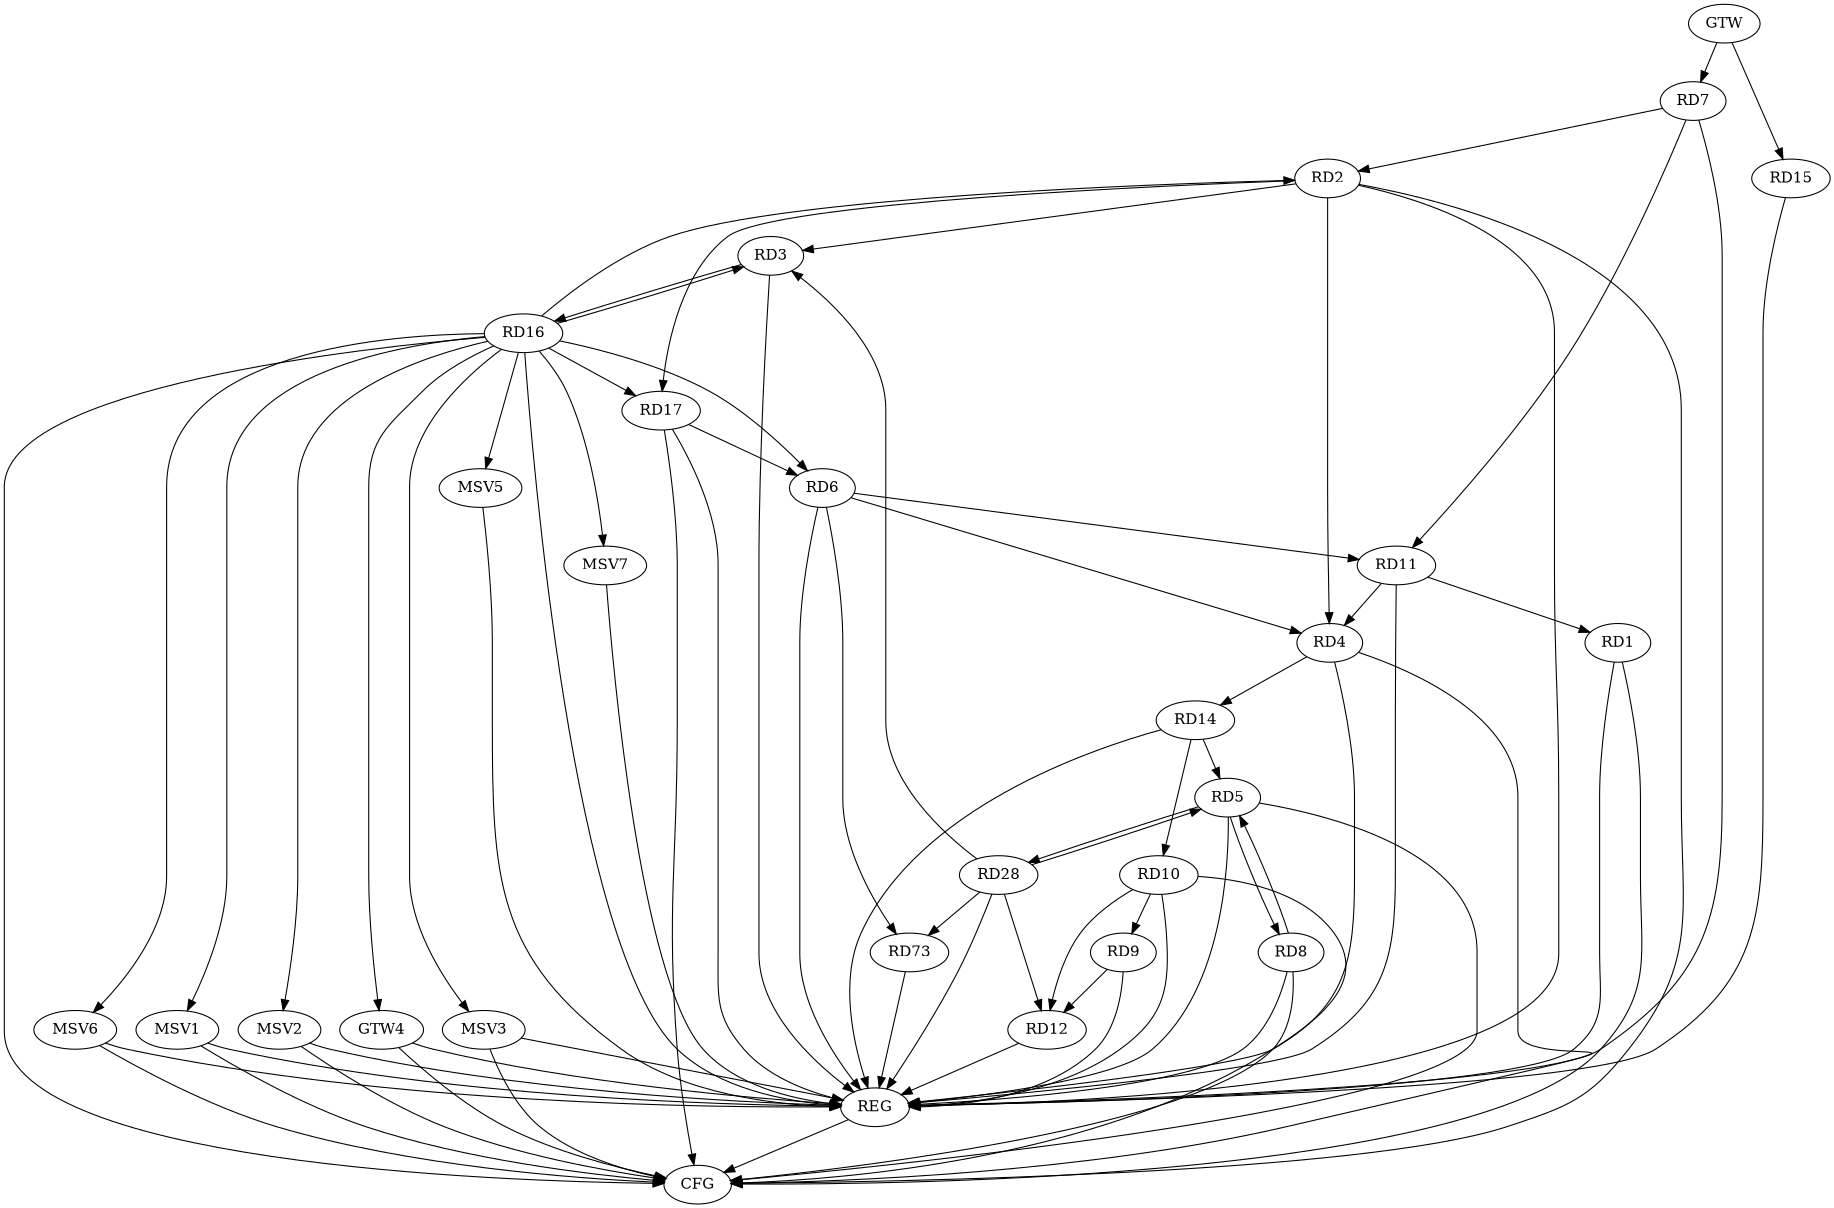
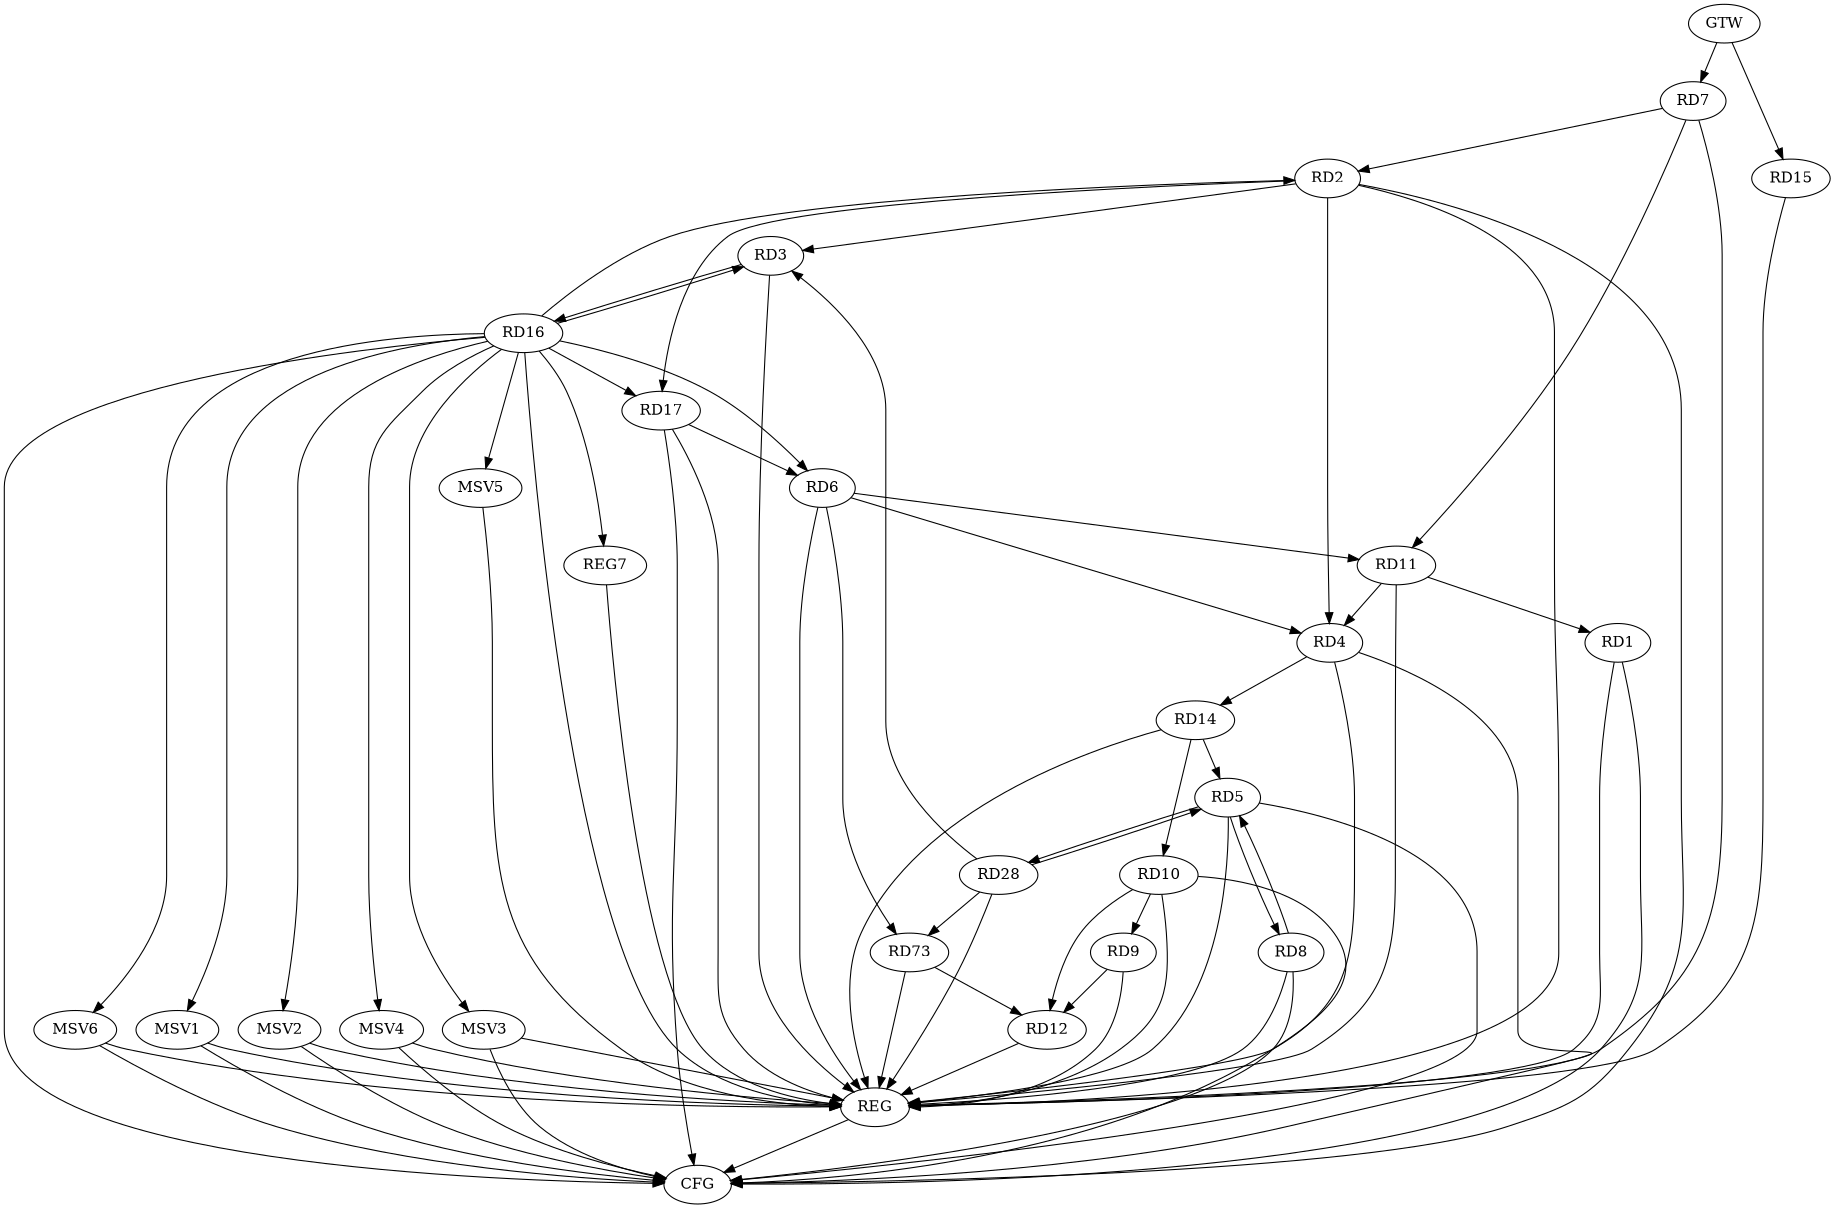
(605, 565) -> (605, 565)
(1021, 947) -> (973, 988)
(382, 1030) -> (382, 1030)
